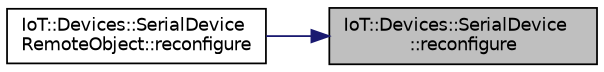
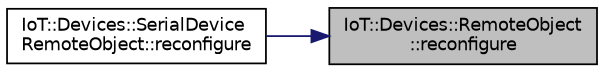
(463, 36) -> (463, 36)
